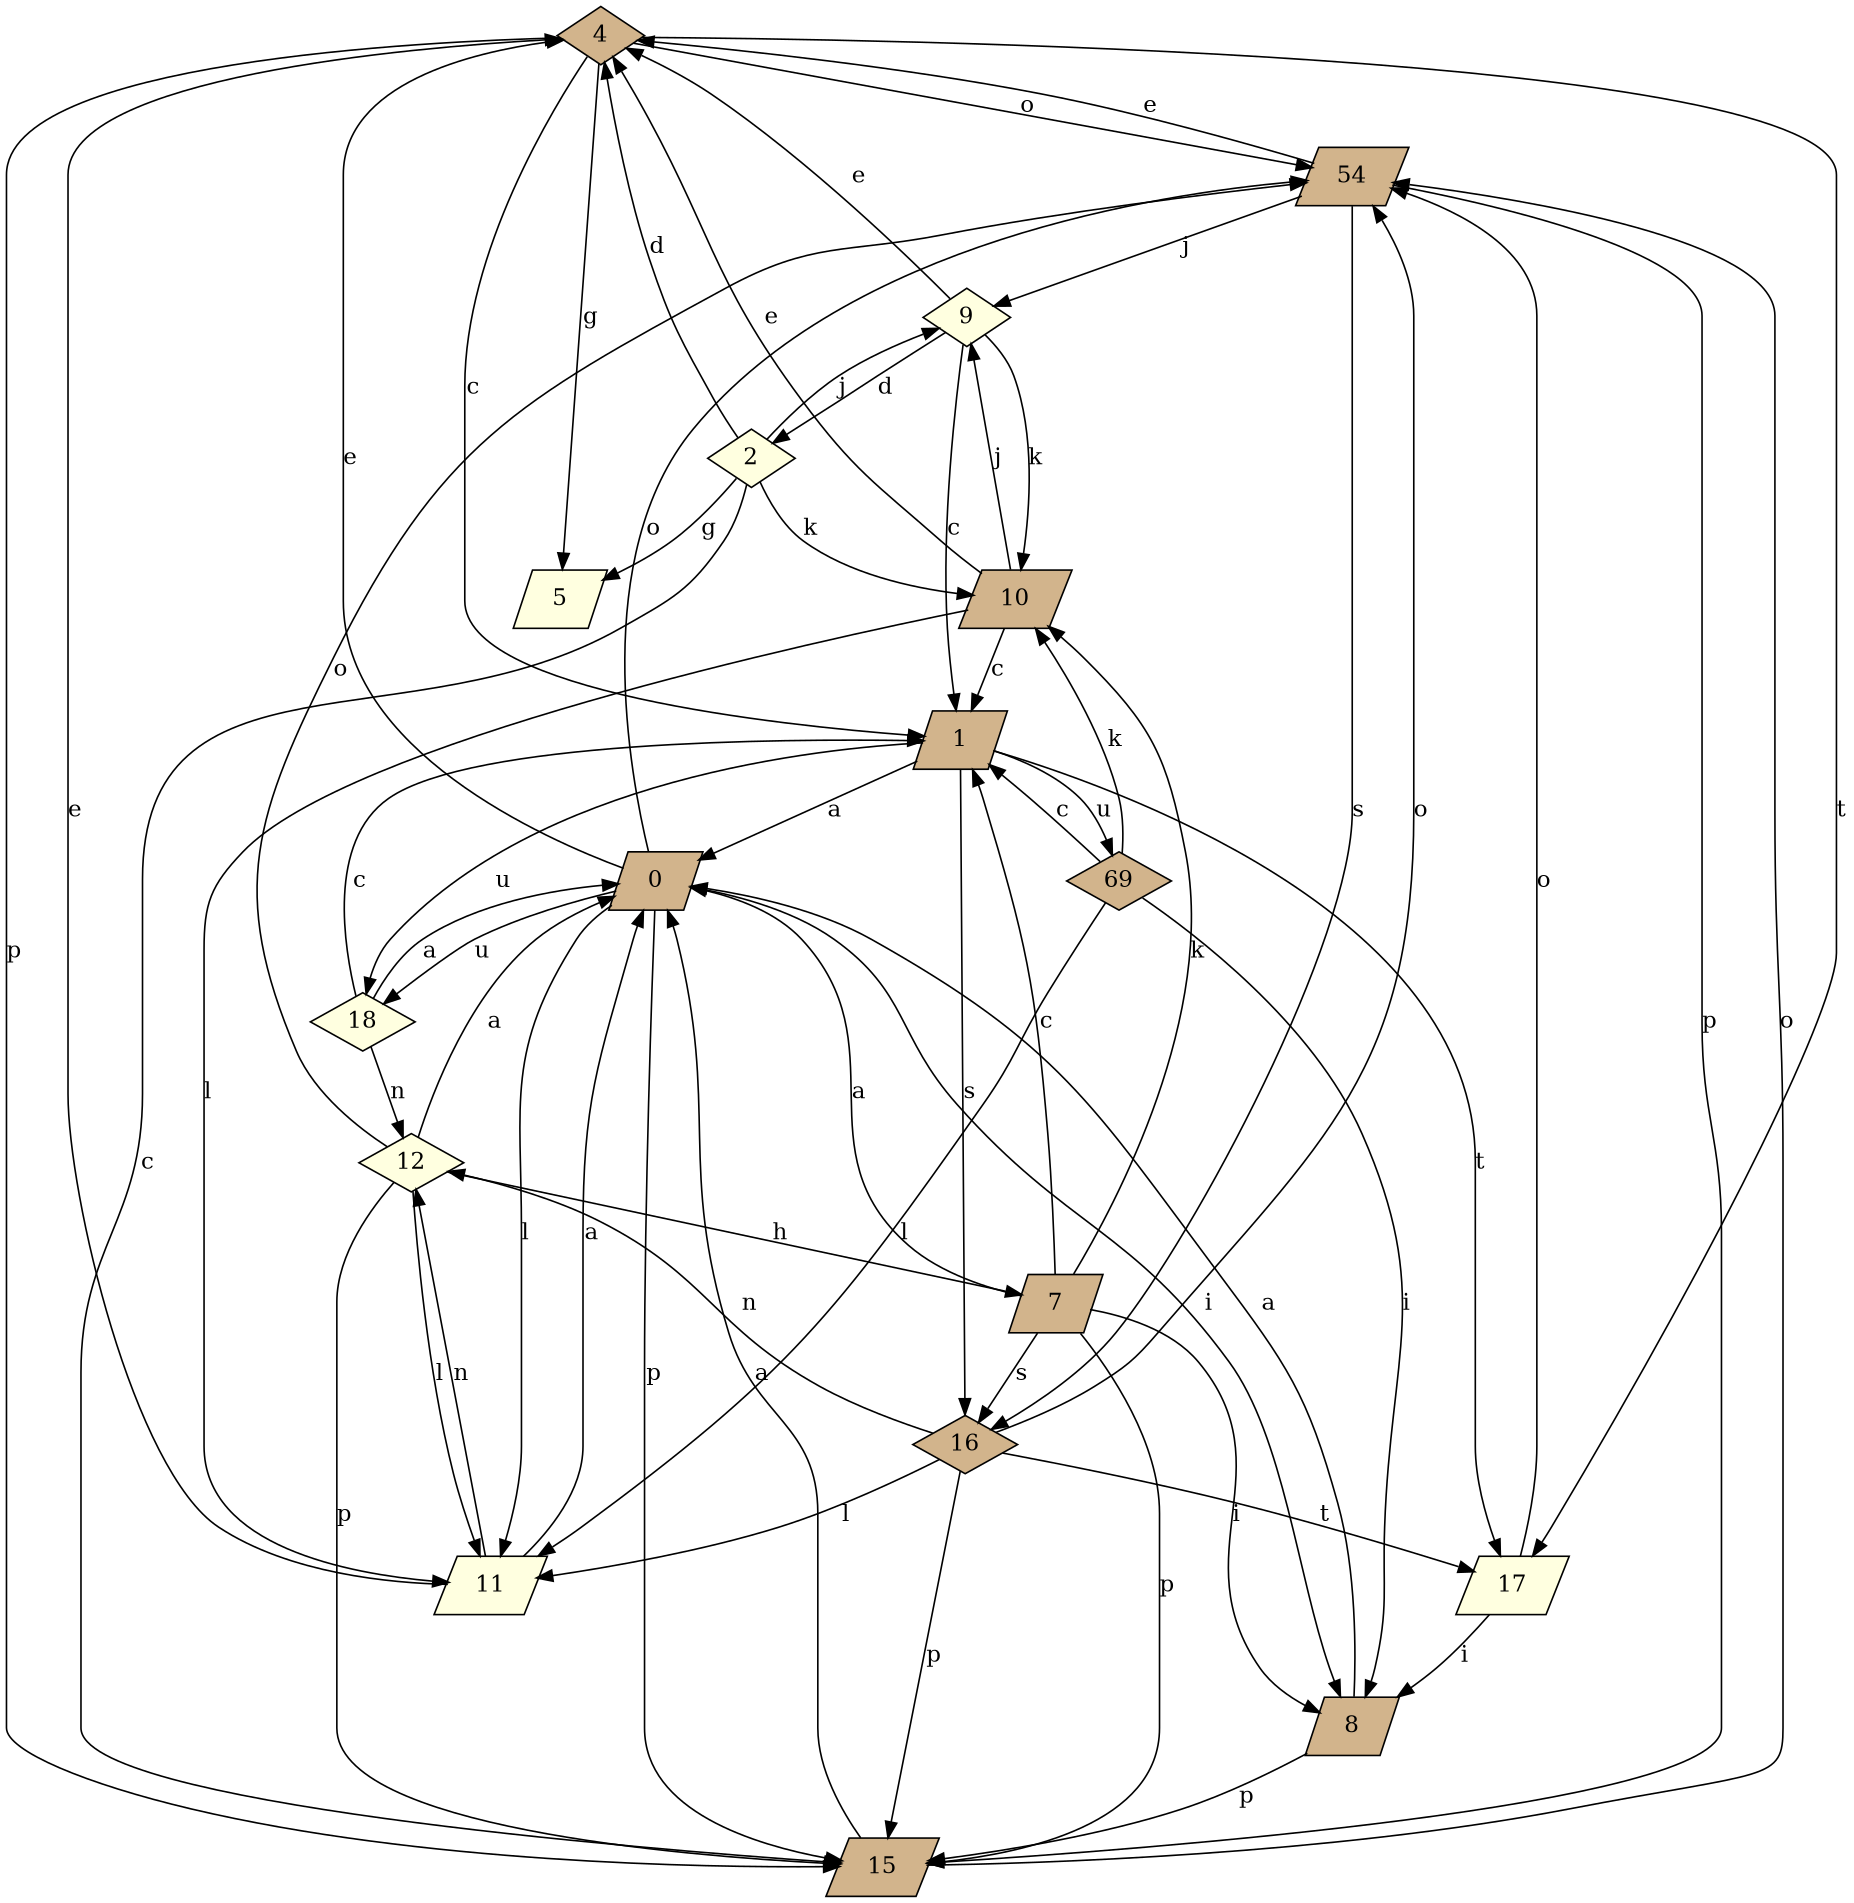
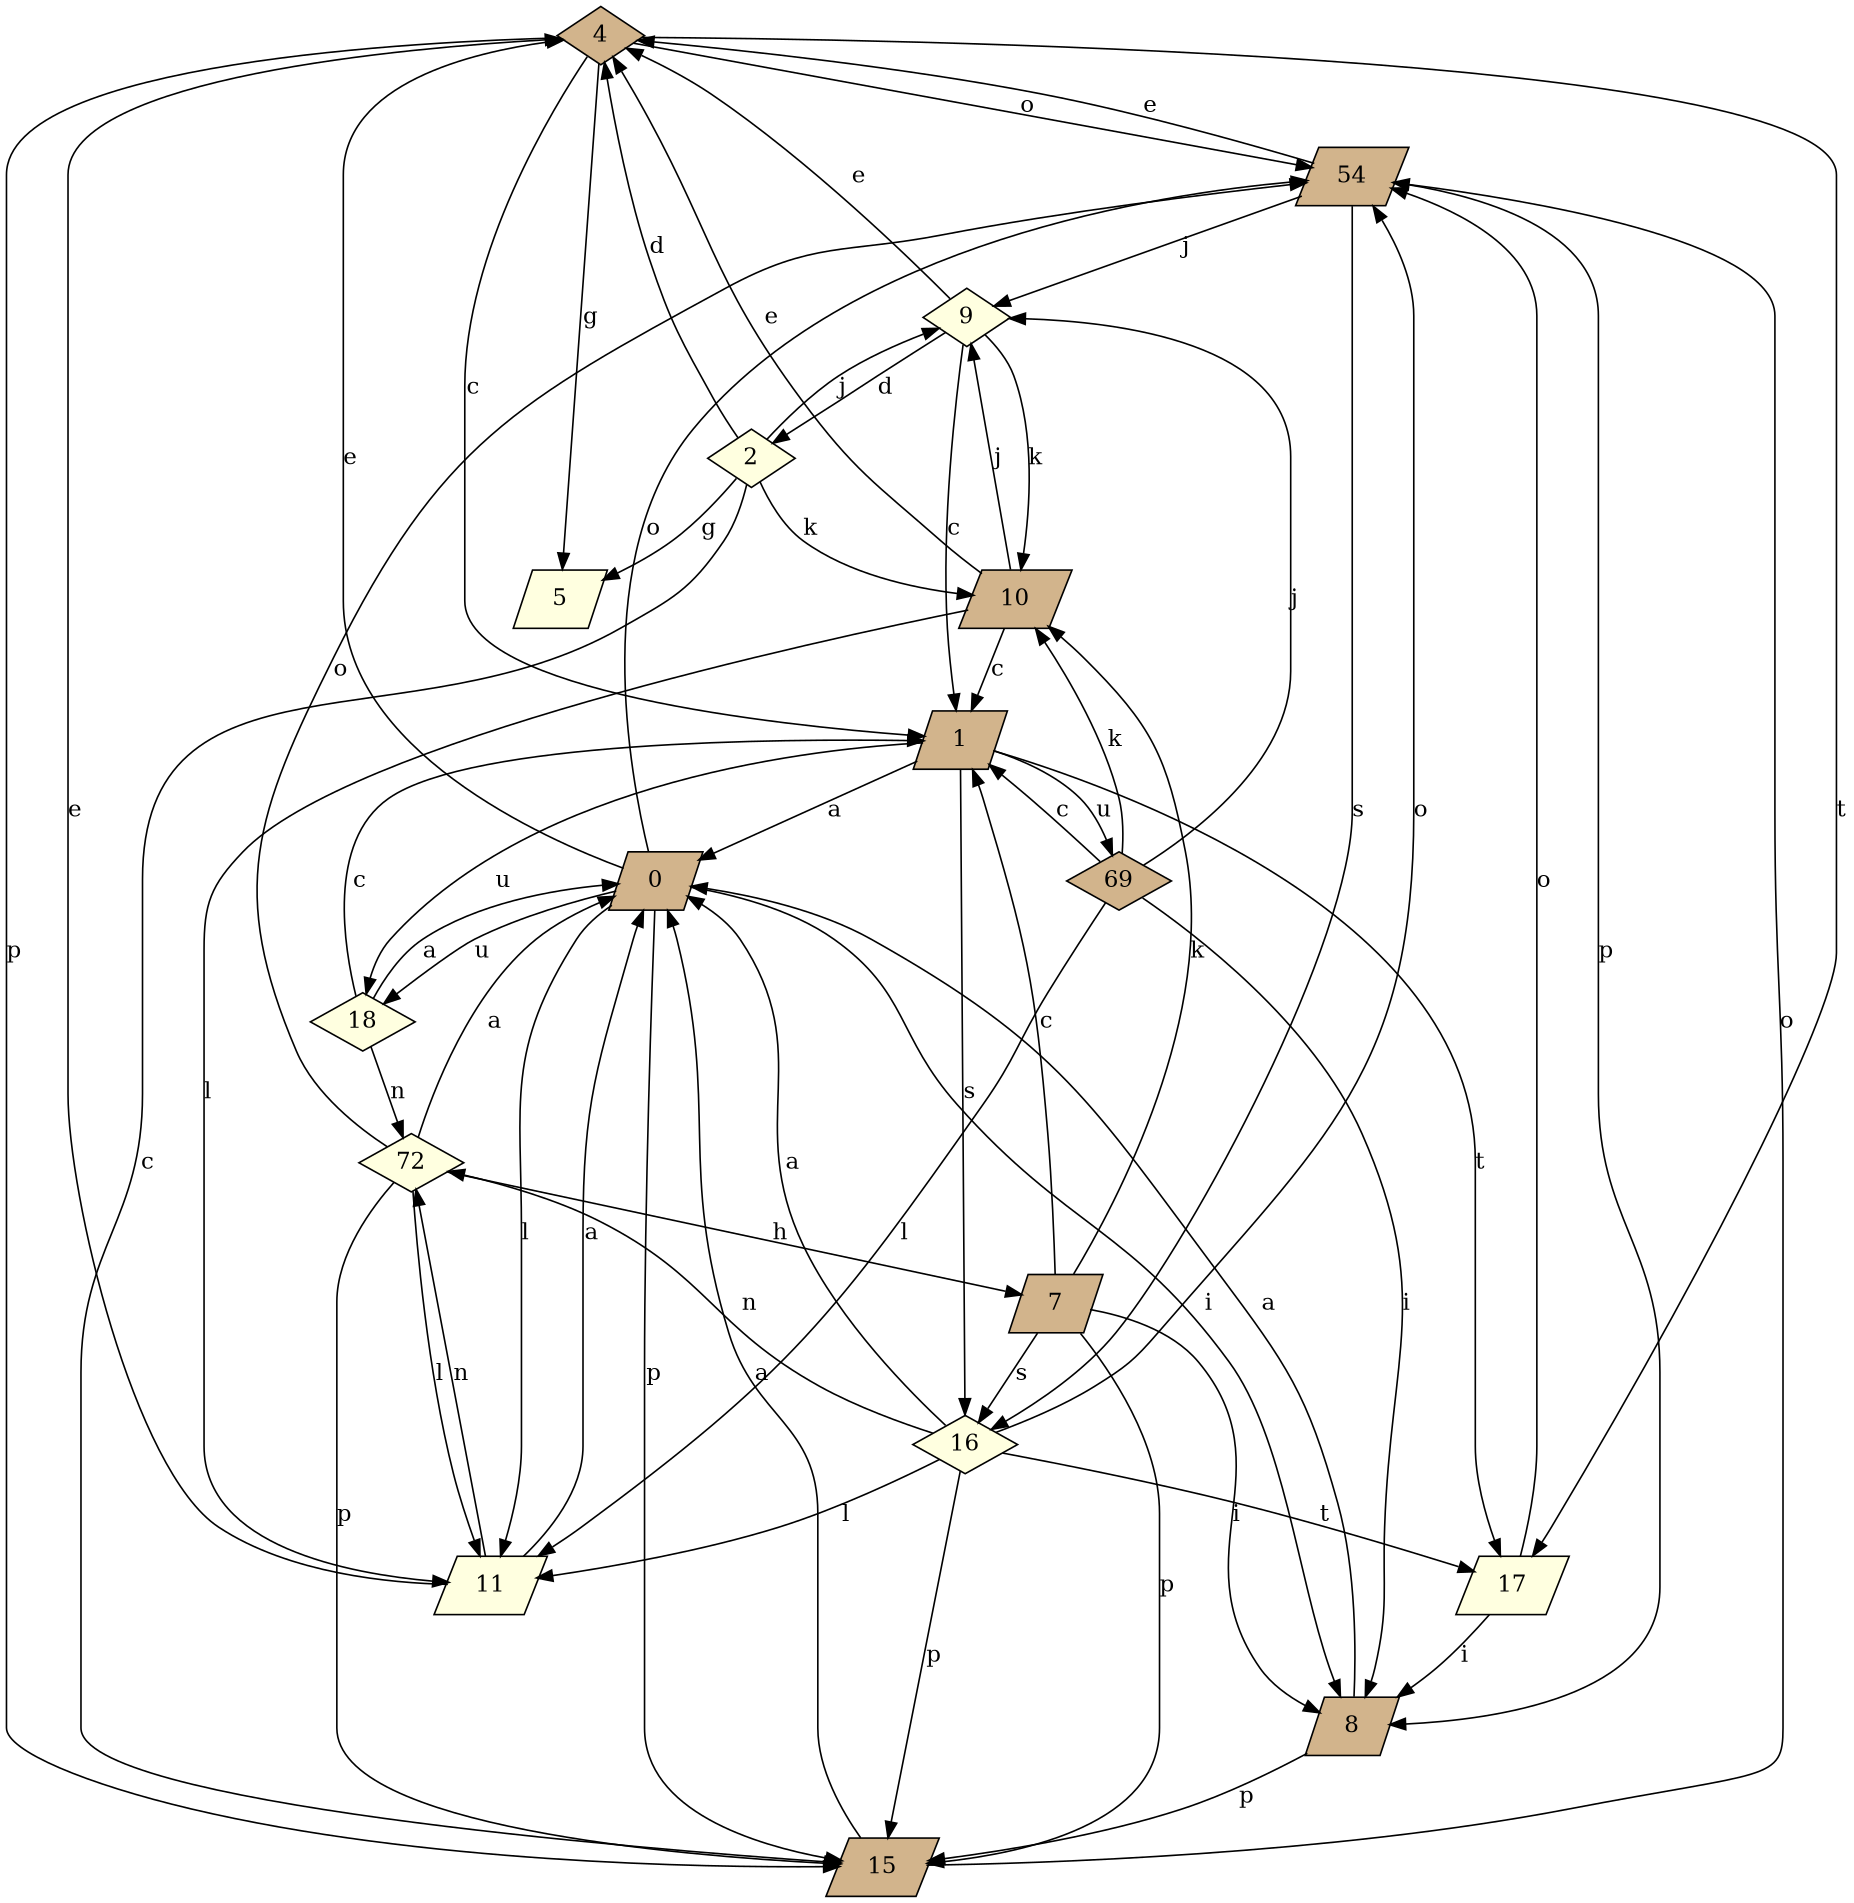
none -> (1291, 527)
(852, 1103) -> (782, 1179)
(411, 1163) -> (411, 1163)
(1721, 1247) -> (1598, 981)
(965, 1445) -> (965, 1445)
